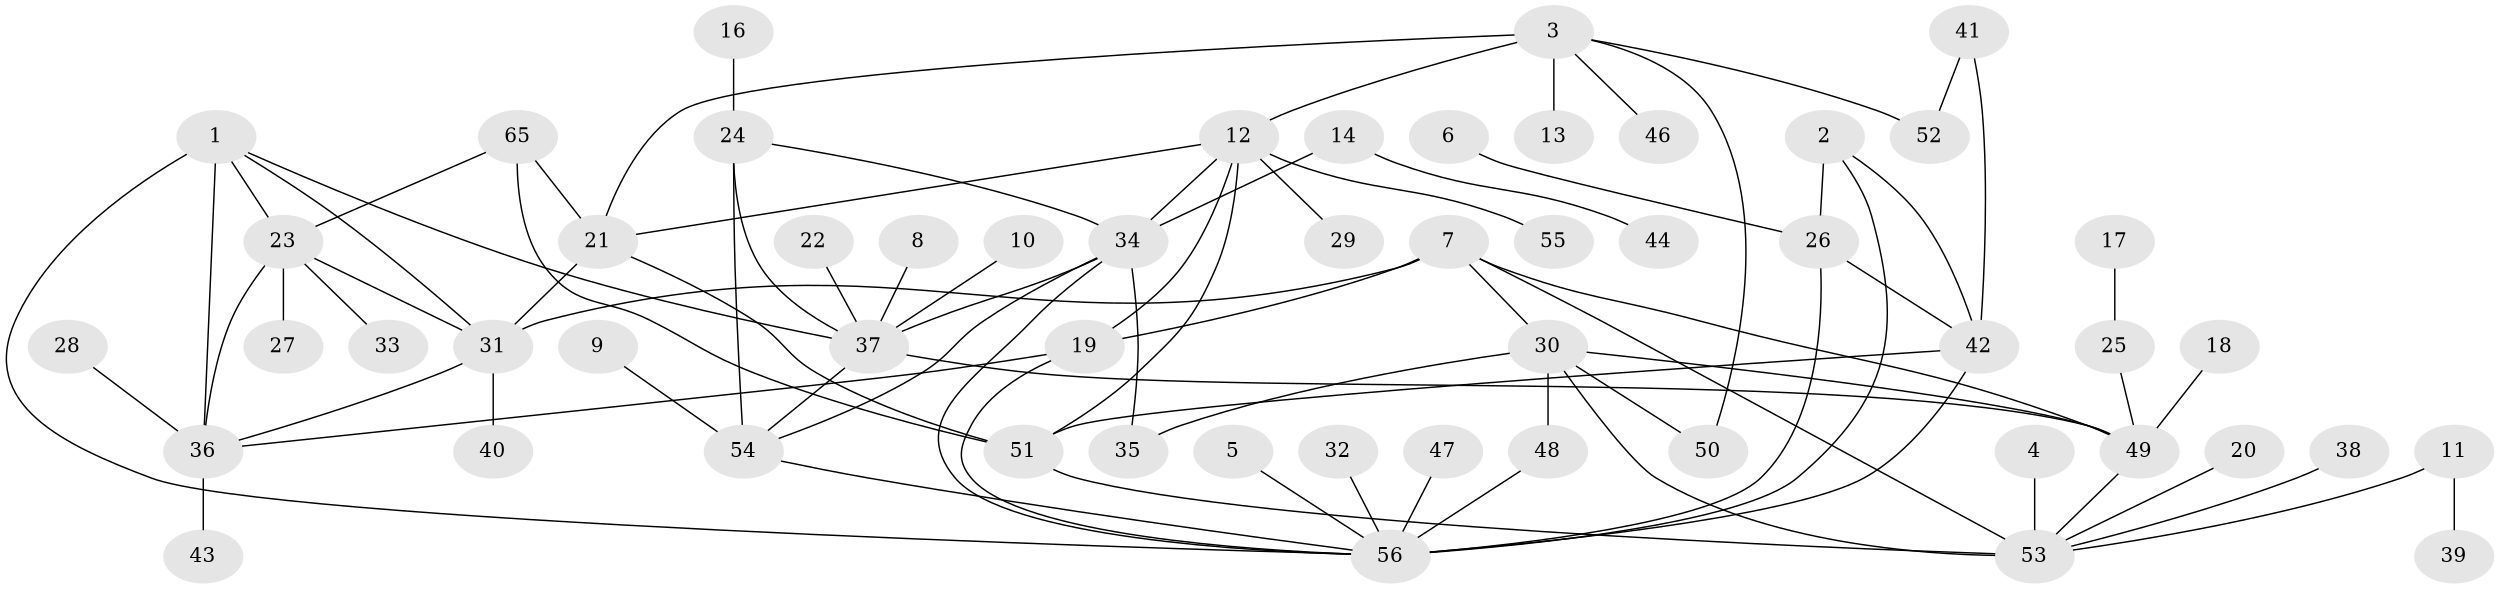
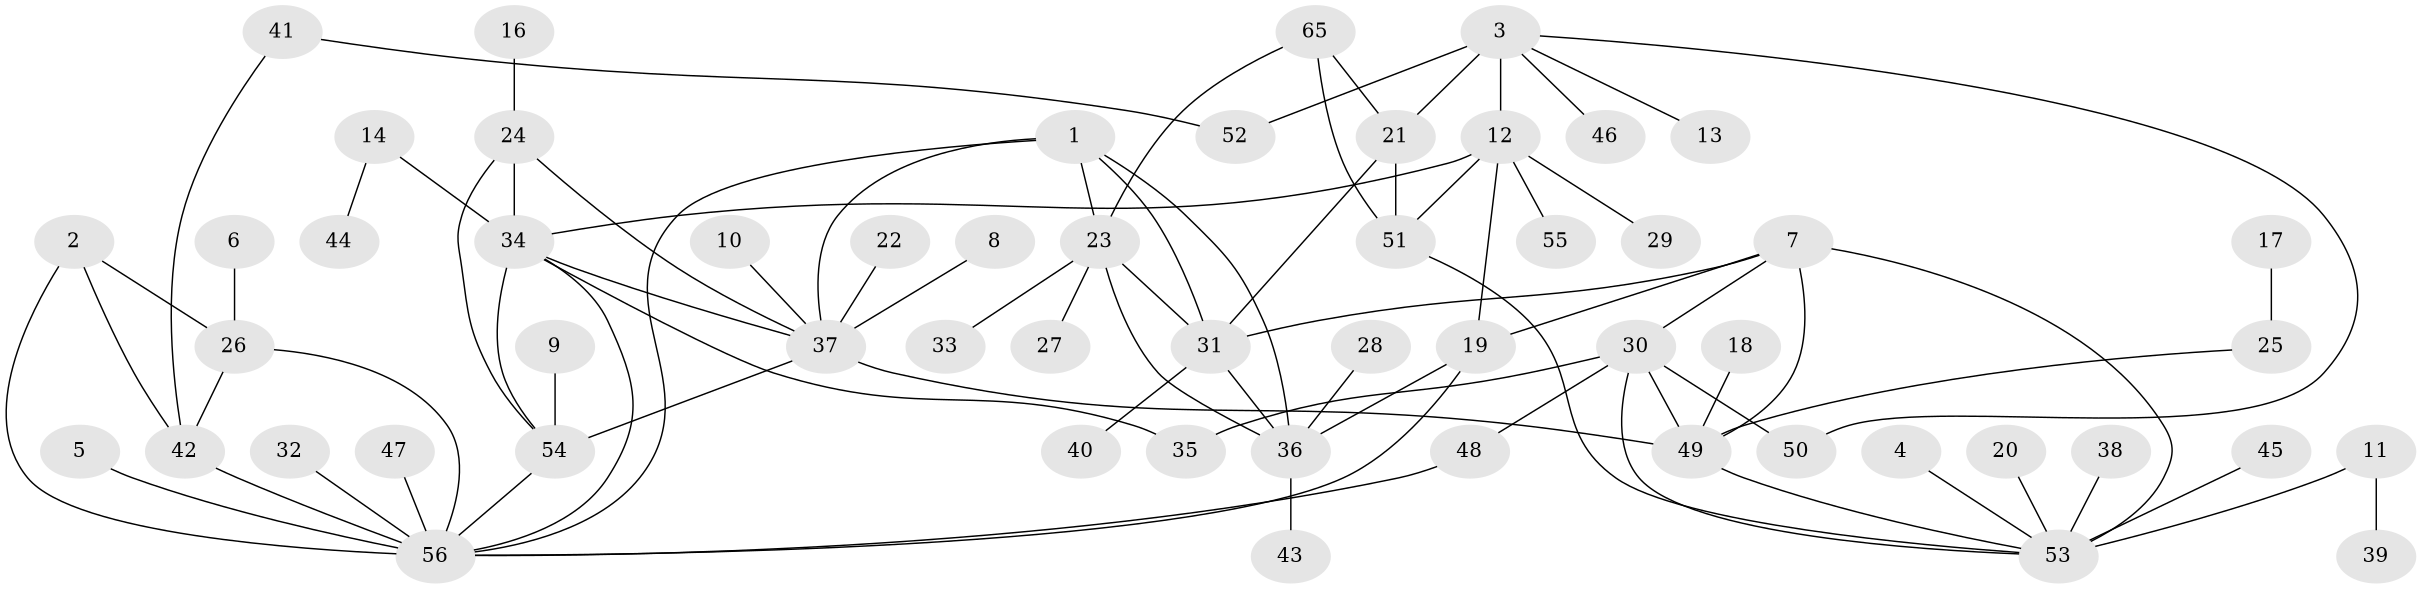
(919, 189) -> none
(1607, 374) -> none
none -> (2271, 452)
